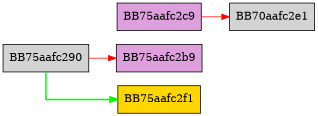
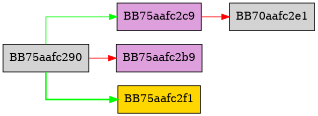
none -> (64, 17)
